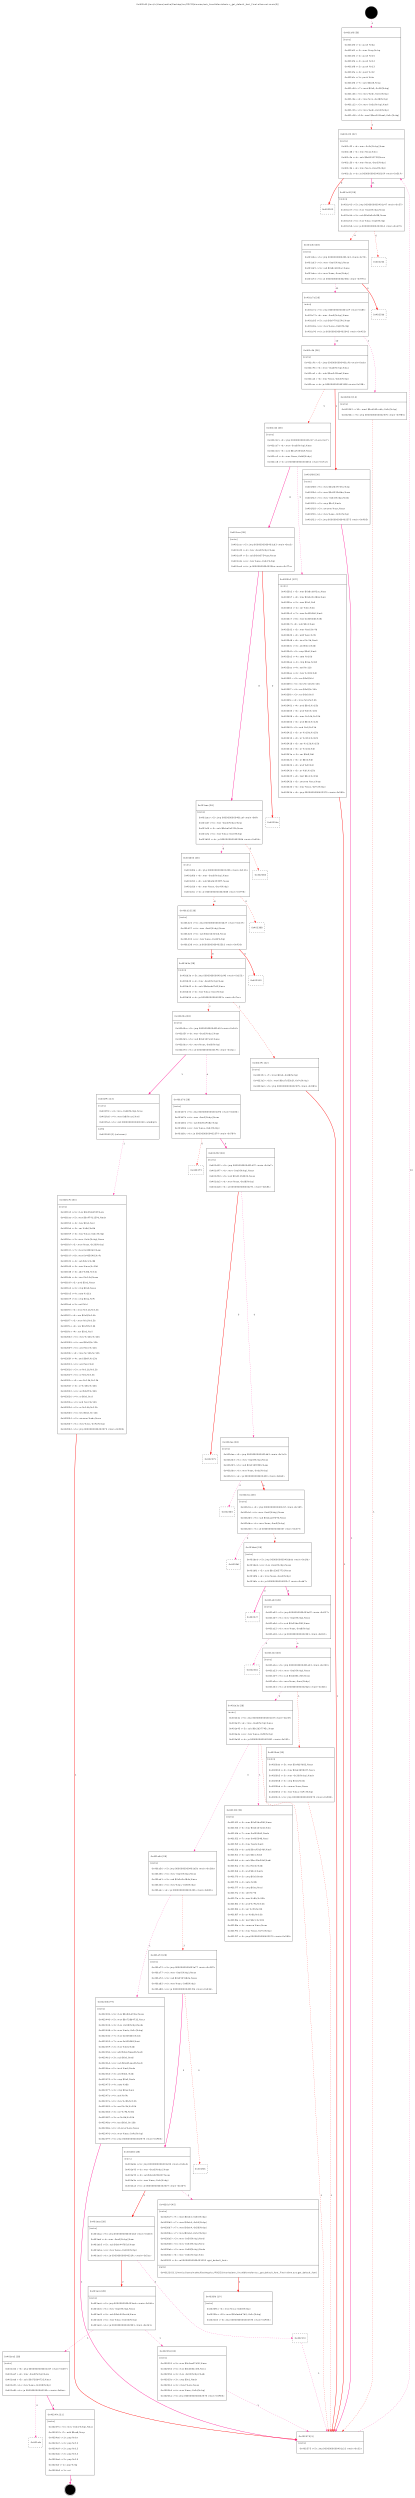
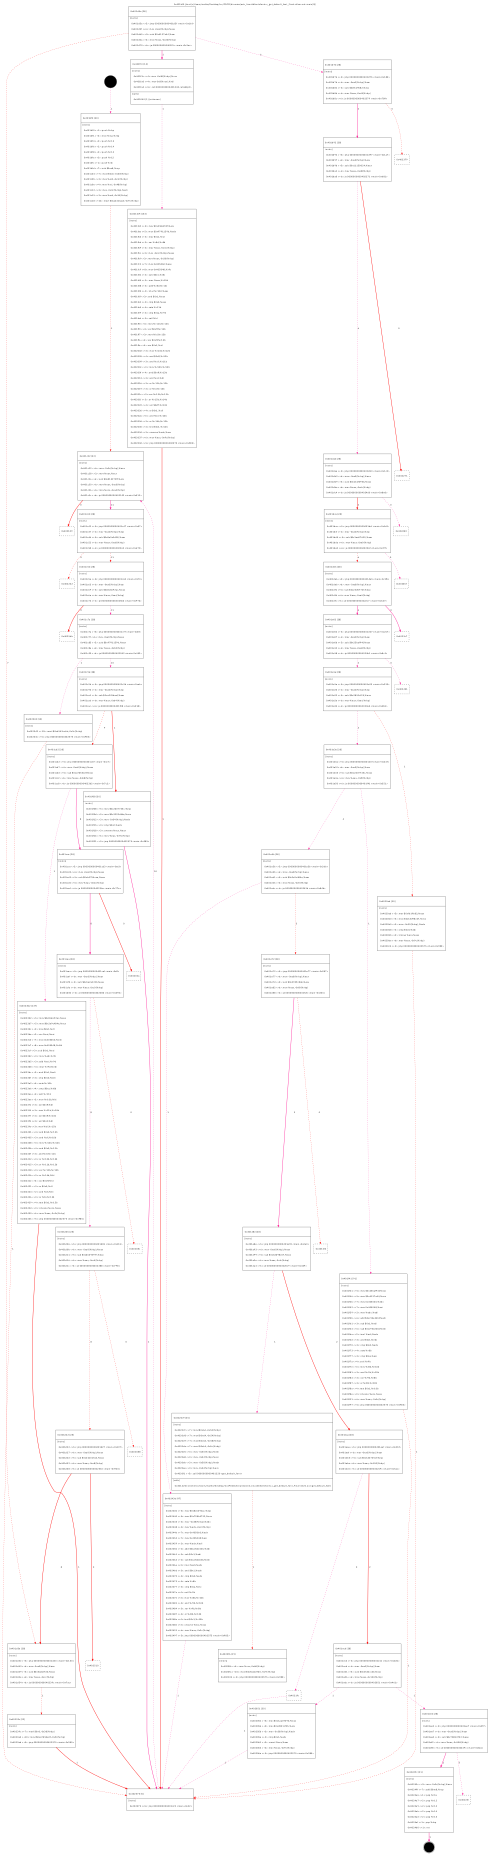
(209, 1006) -> (7, 795)
(314, 2073) -> (407, 1686)
(238, 2284) -> (252, 1569)
(101, 2355) -> (174, 1714)
